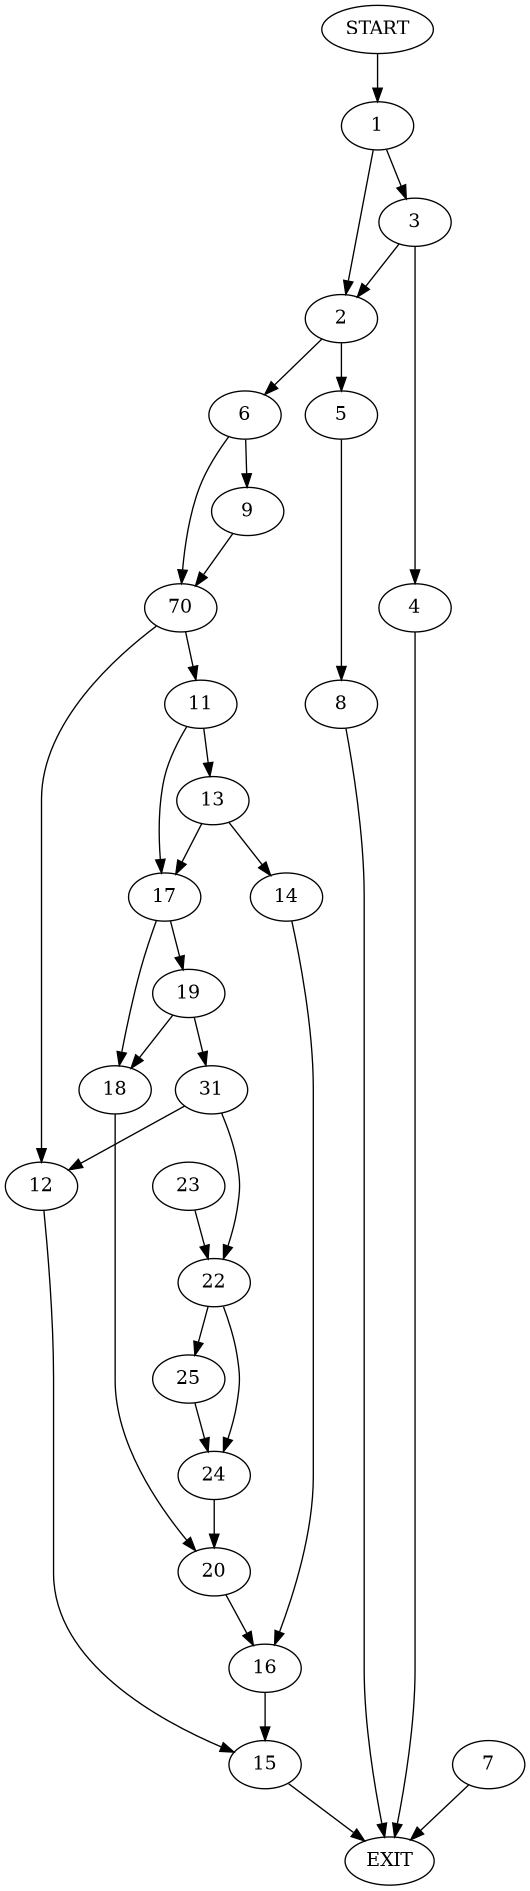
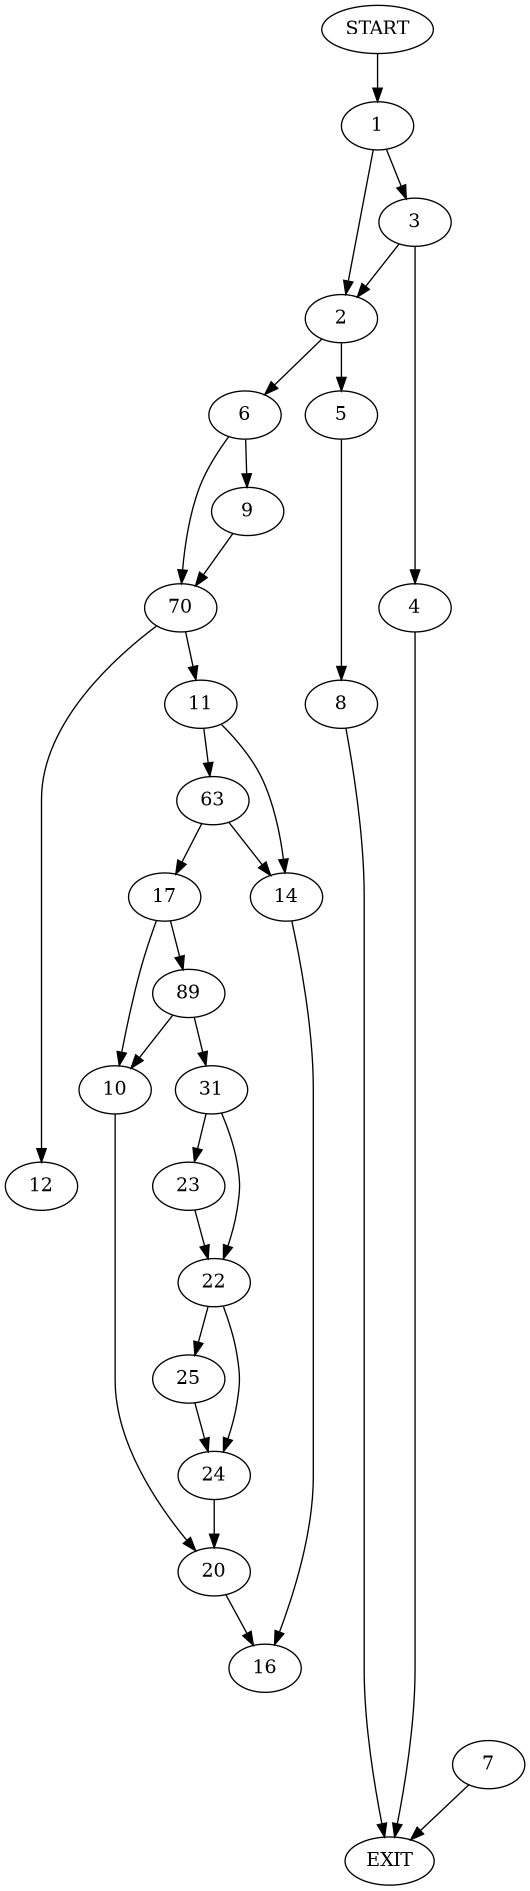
(162, 791) -> (265, 786)
(213, 801) -> (213, 801)
(189, 993) -> (189, 993)
(115, 1090) -> (115, 1090)
(133, 1135) -> (202, 1131)
(265, 1765) -> none
